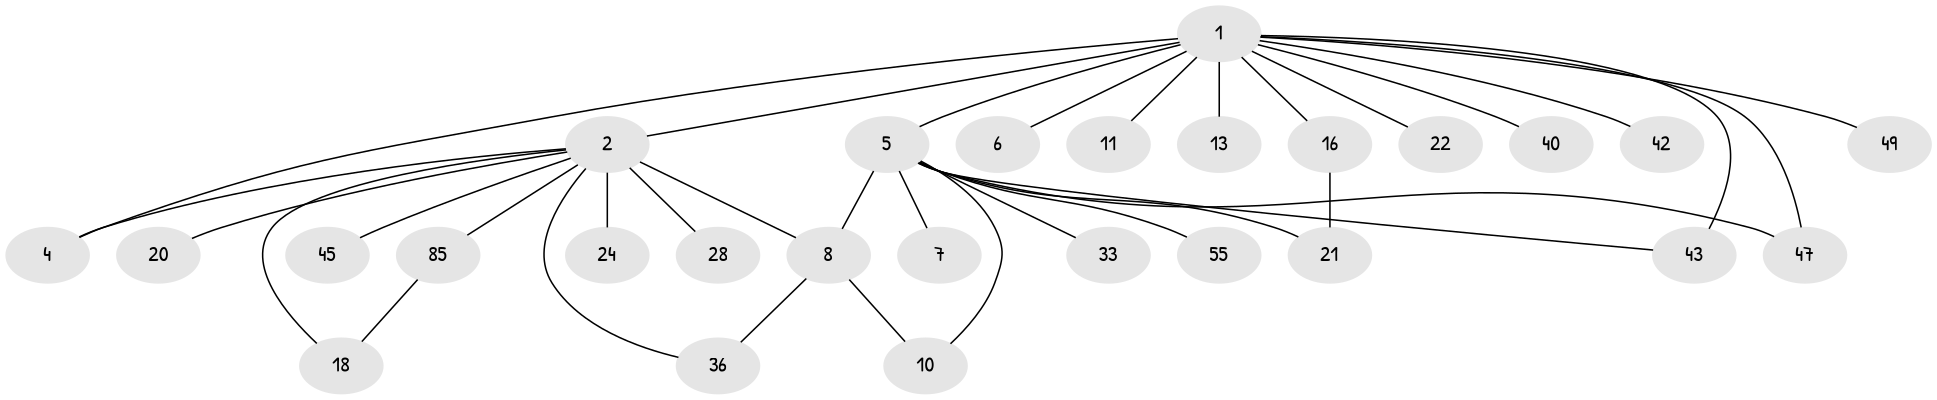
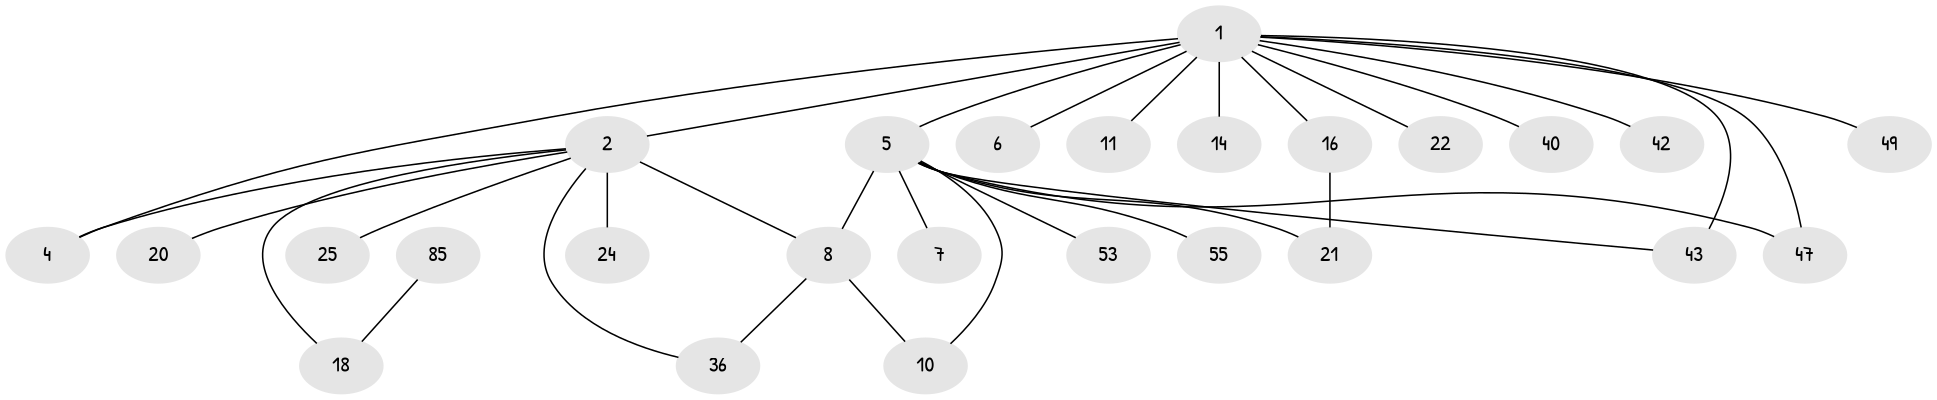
(1219, 145) -> (1219, 145)
(523, 200) -> none
(327, 255) -> (327, 255)
(718, 255) -> none
(1109, 255) -> (1109, 255)
